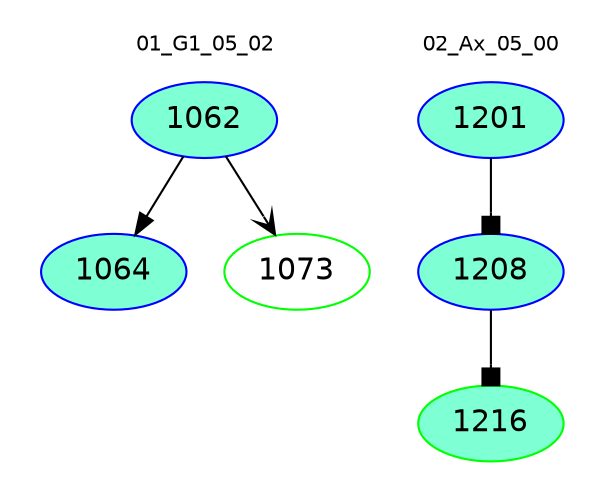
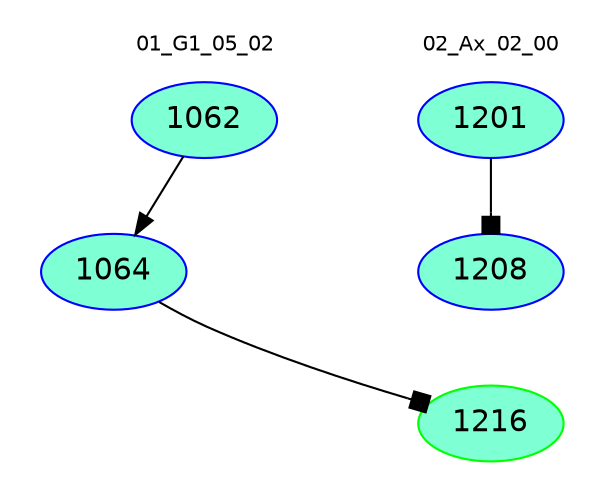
(491, 45) -> (491, 45)
(297, 272) -> none
(491, 337) -> (281, 357)
